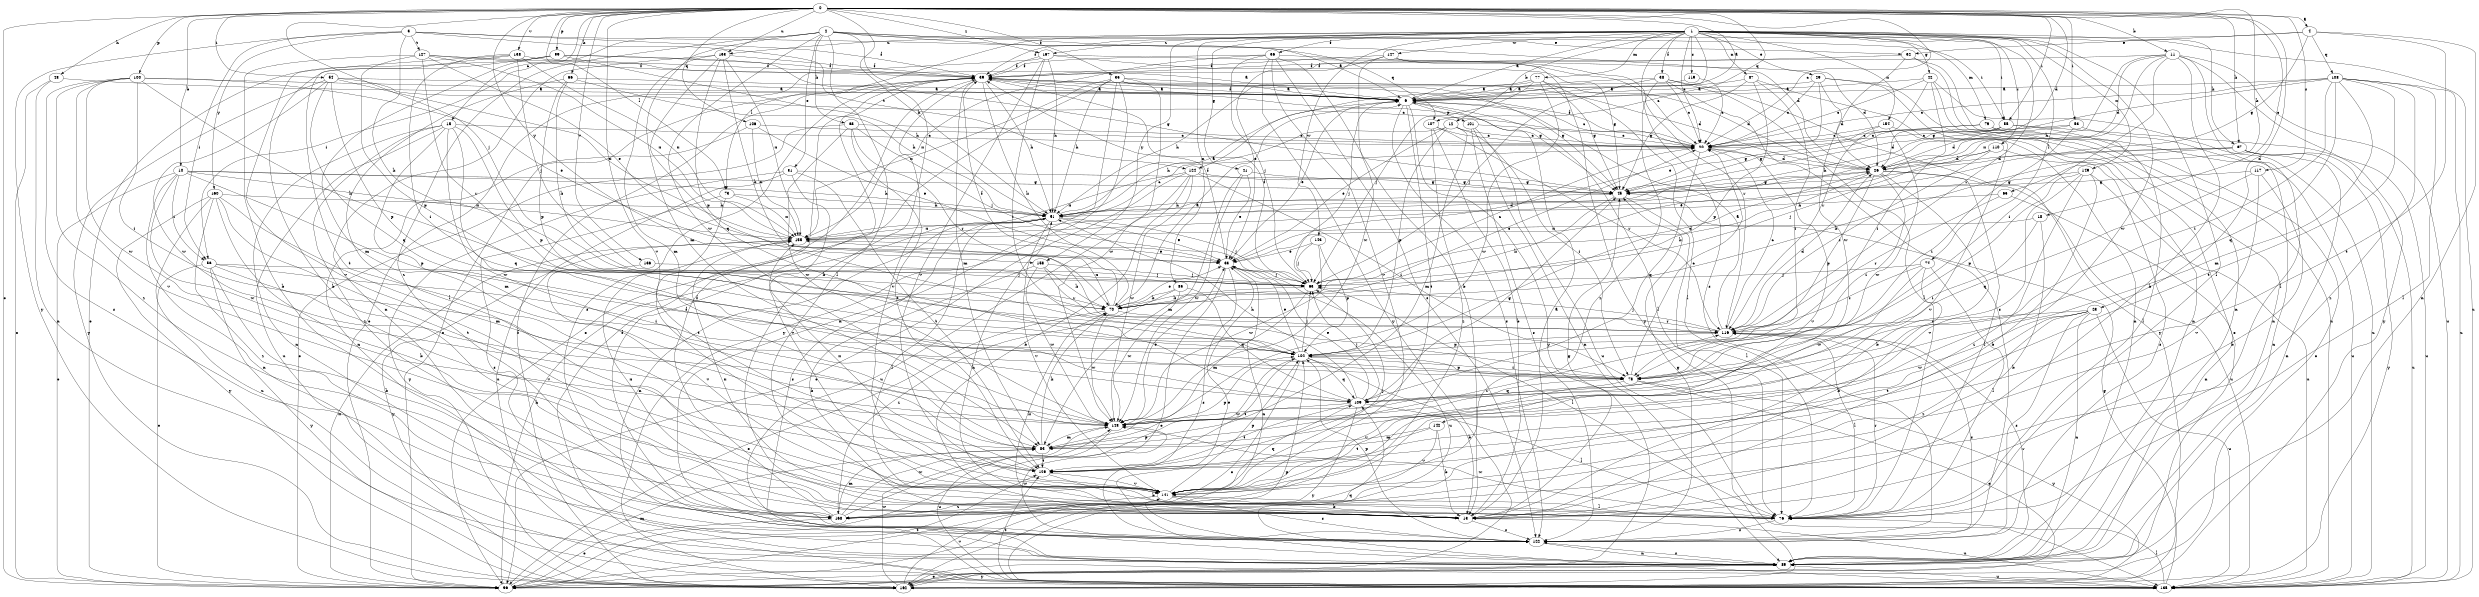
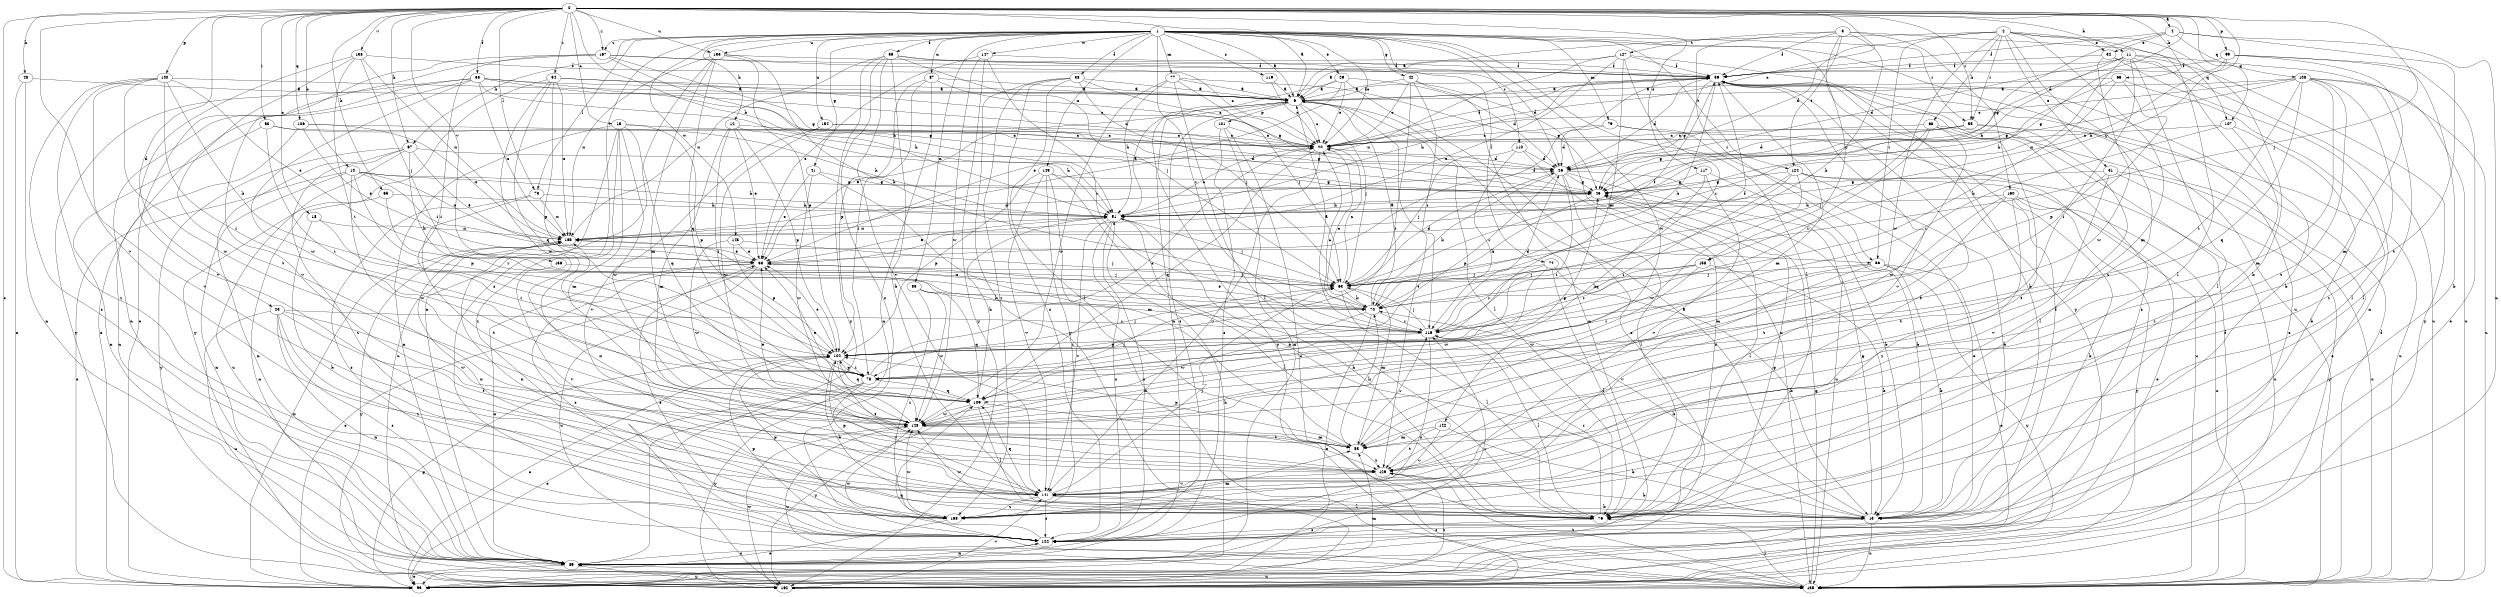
none -> (504, 418)
